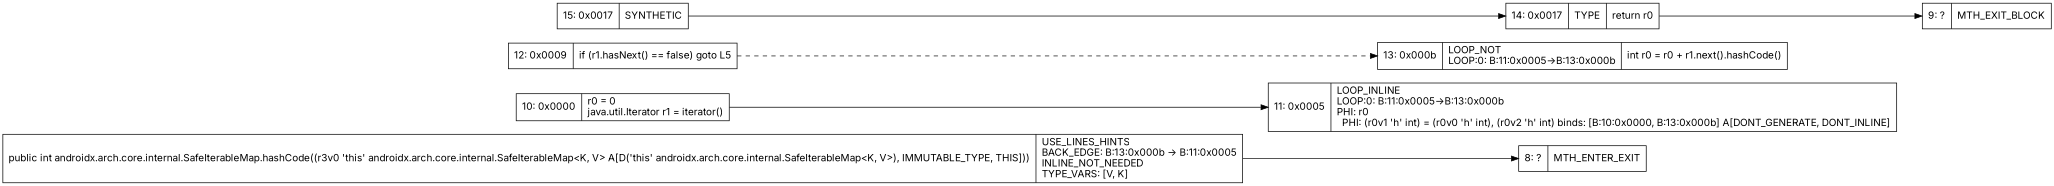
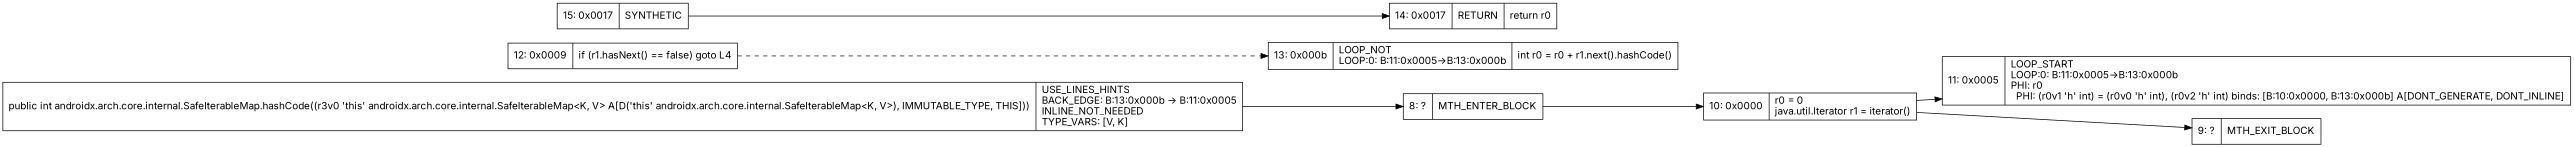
(1587, 16) -> (1478, 16)
(1787, 16) -> (2051, 120)
(655, 56) -> (655, 56)
(1369, 91) -> (2042, 64)
none -> (1619, 107)
(1597, 158) -> (1488, 106)
